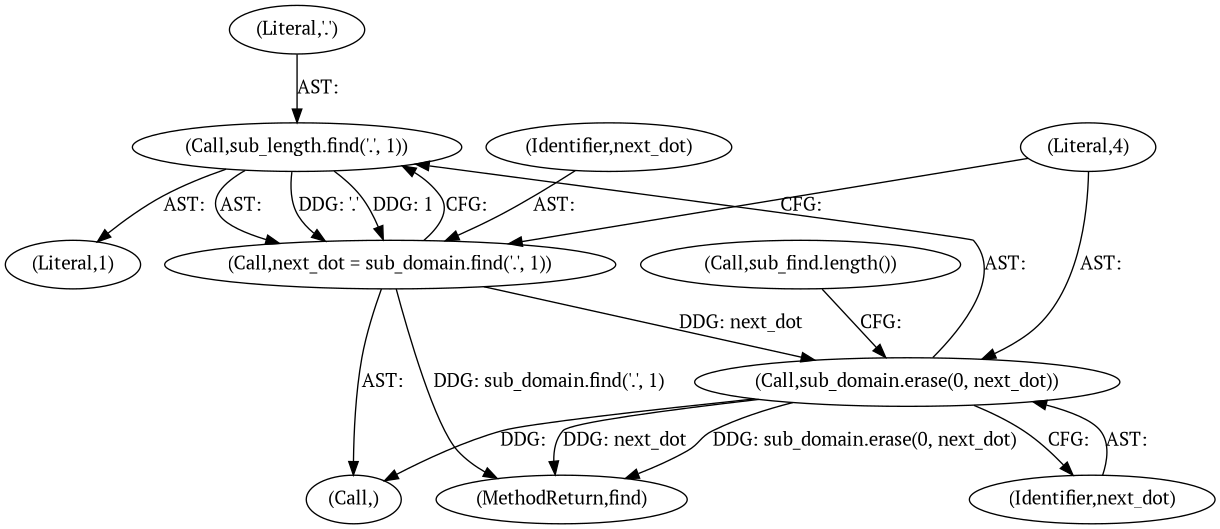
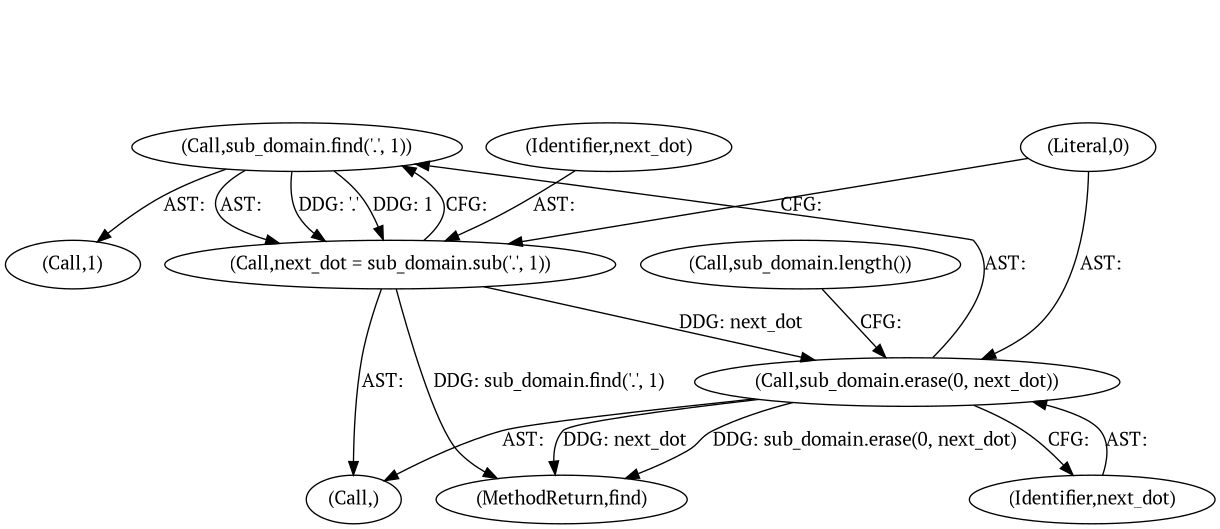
(297, 30) -> none
(297, 147) -> (297, 147)
(1088, 147) -> (1088, 147)
(73, 265) -> (73, 265)
(390, 265) -> (390, 265)
(801, 265) -> (801, 265)
(526, 441) -> (526, 441)
